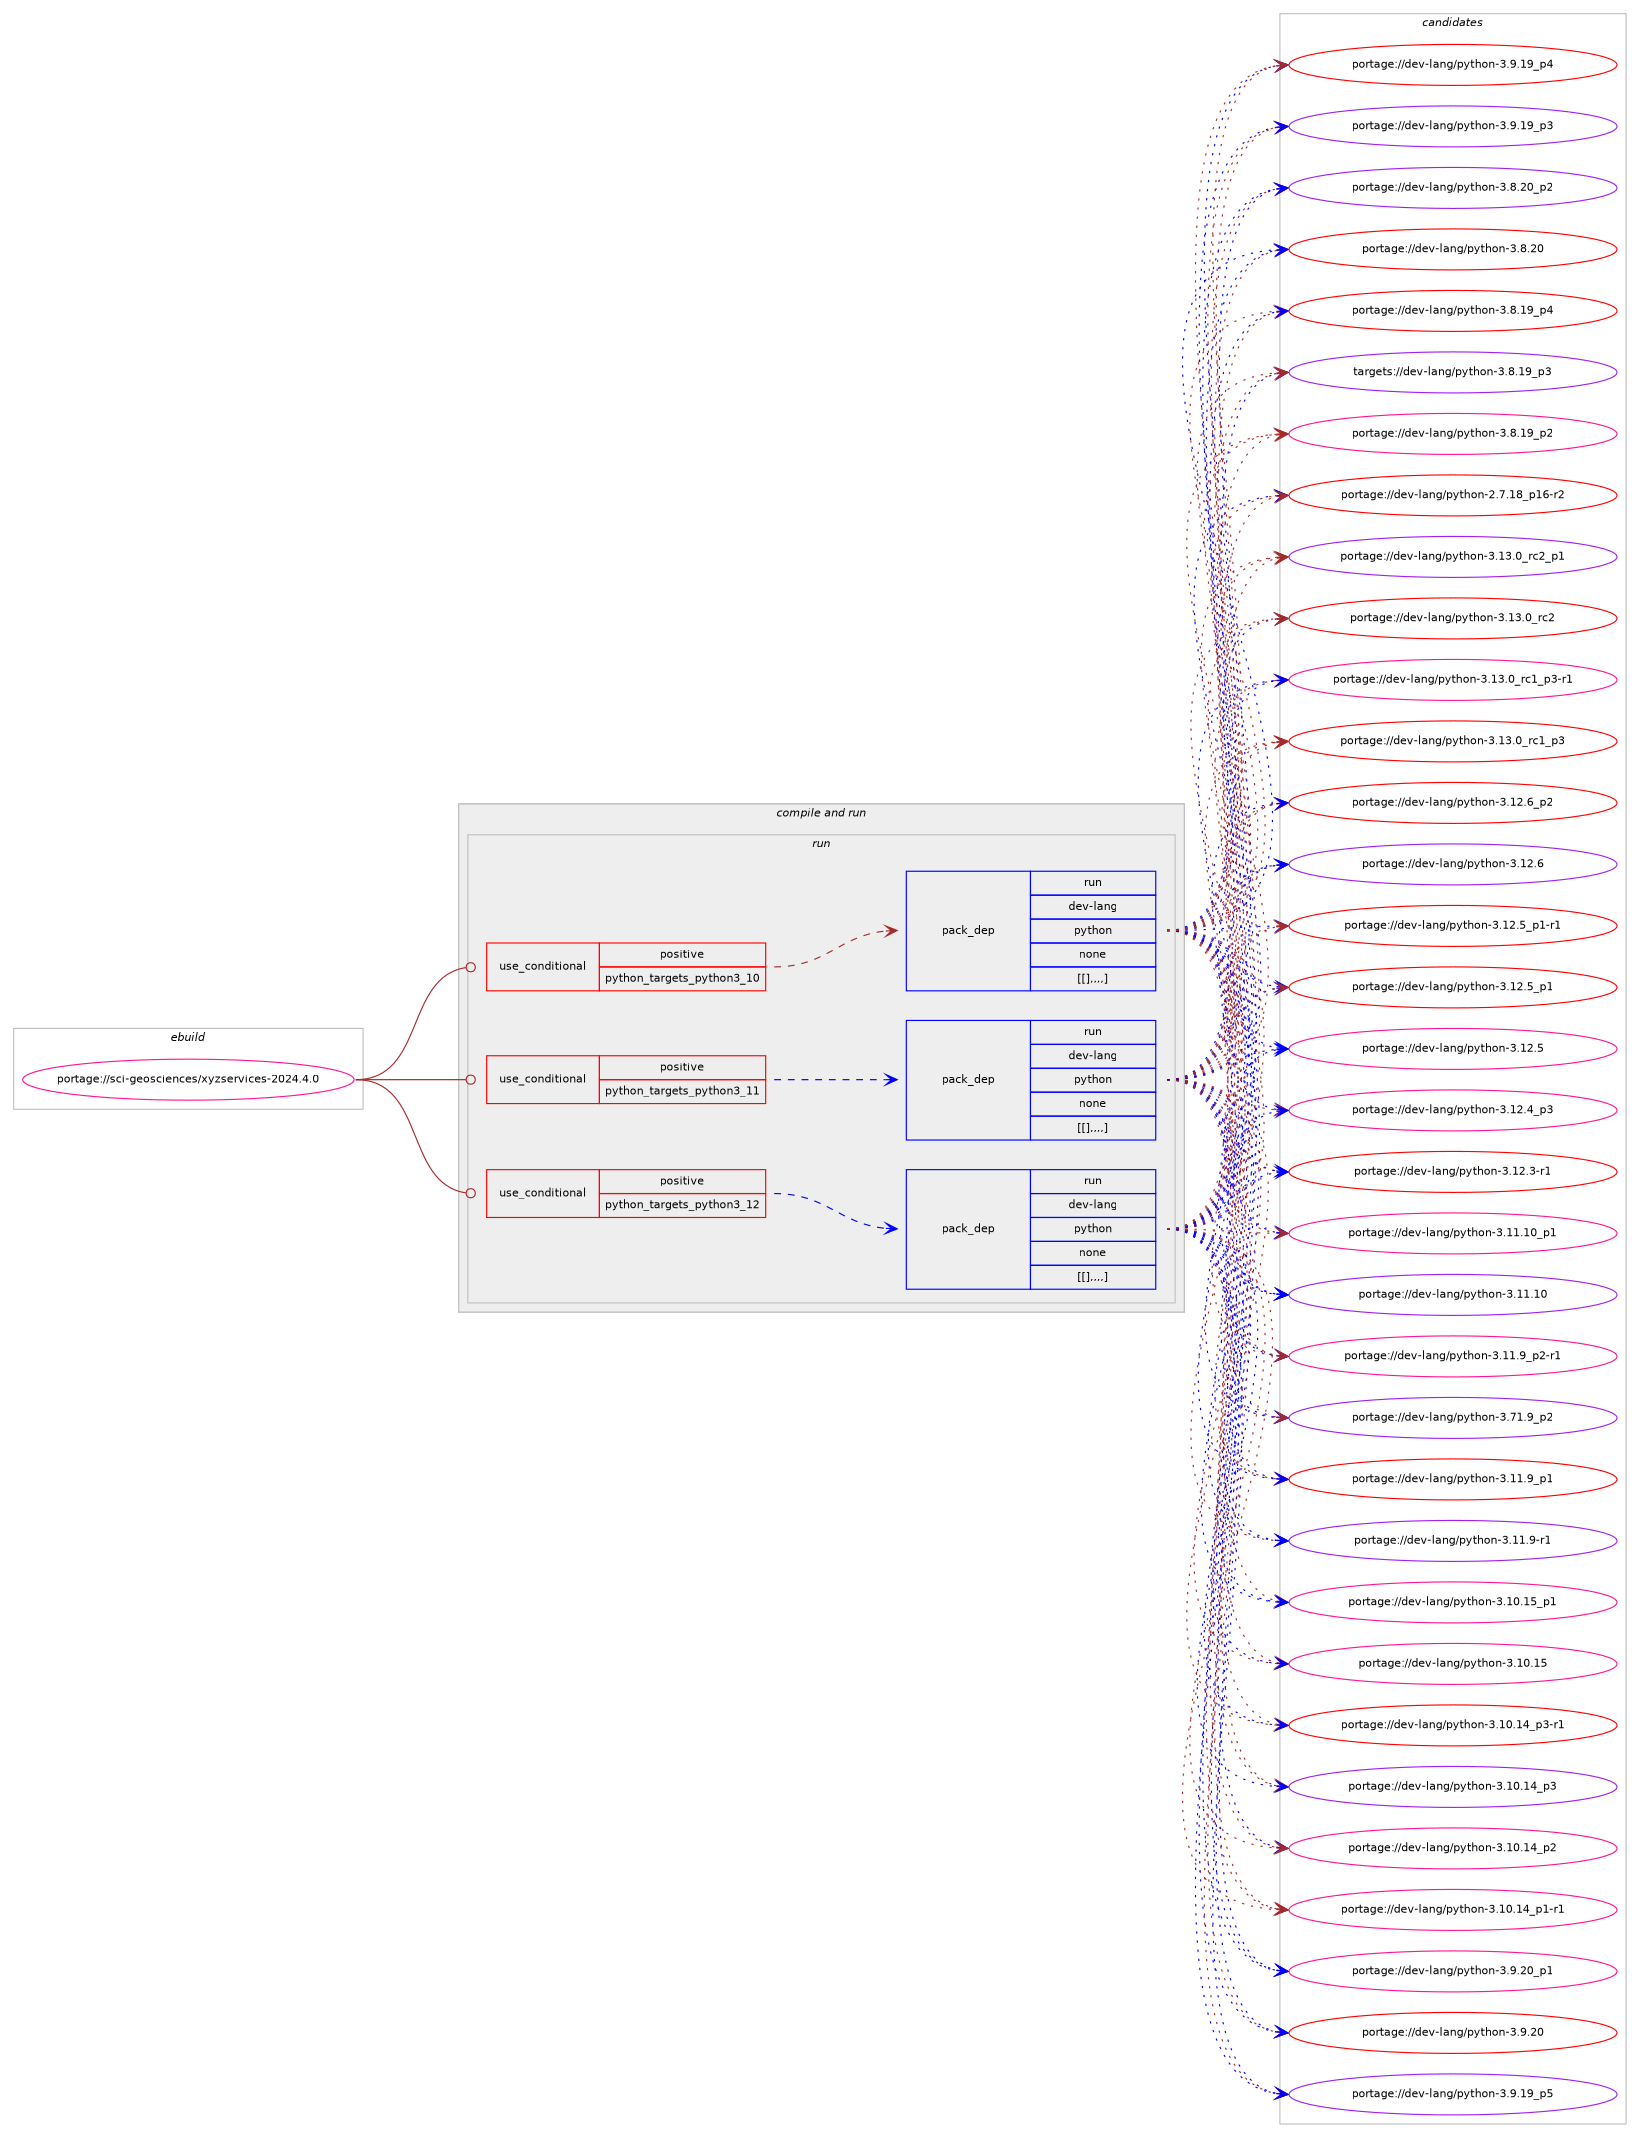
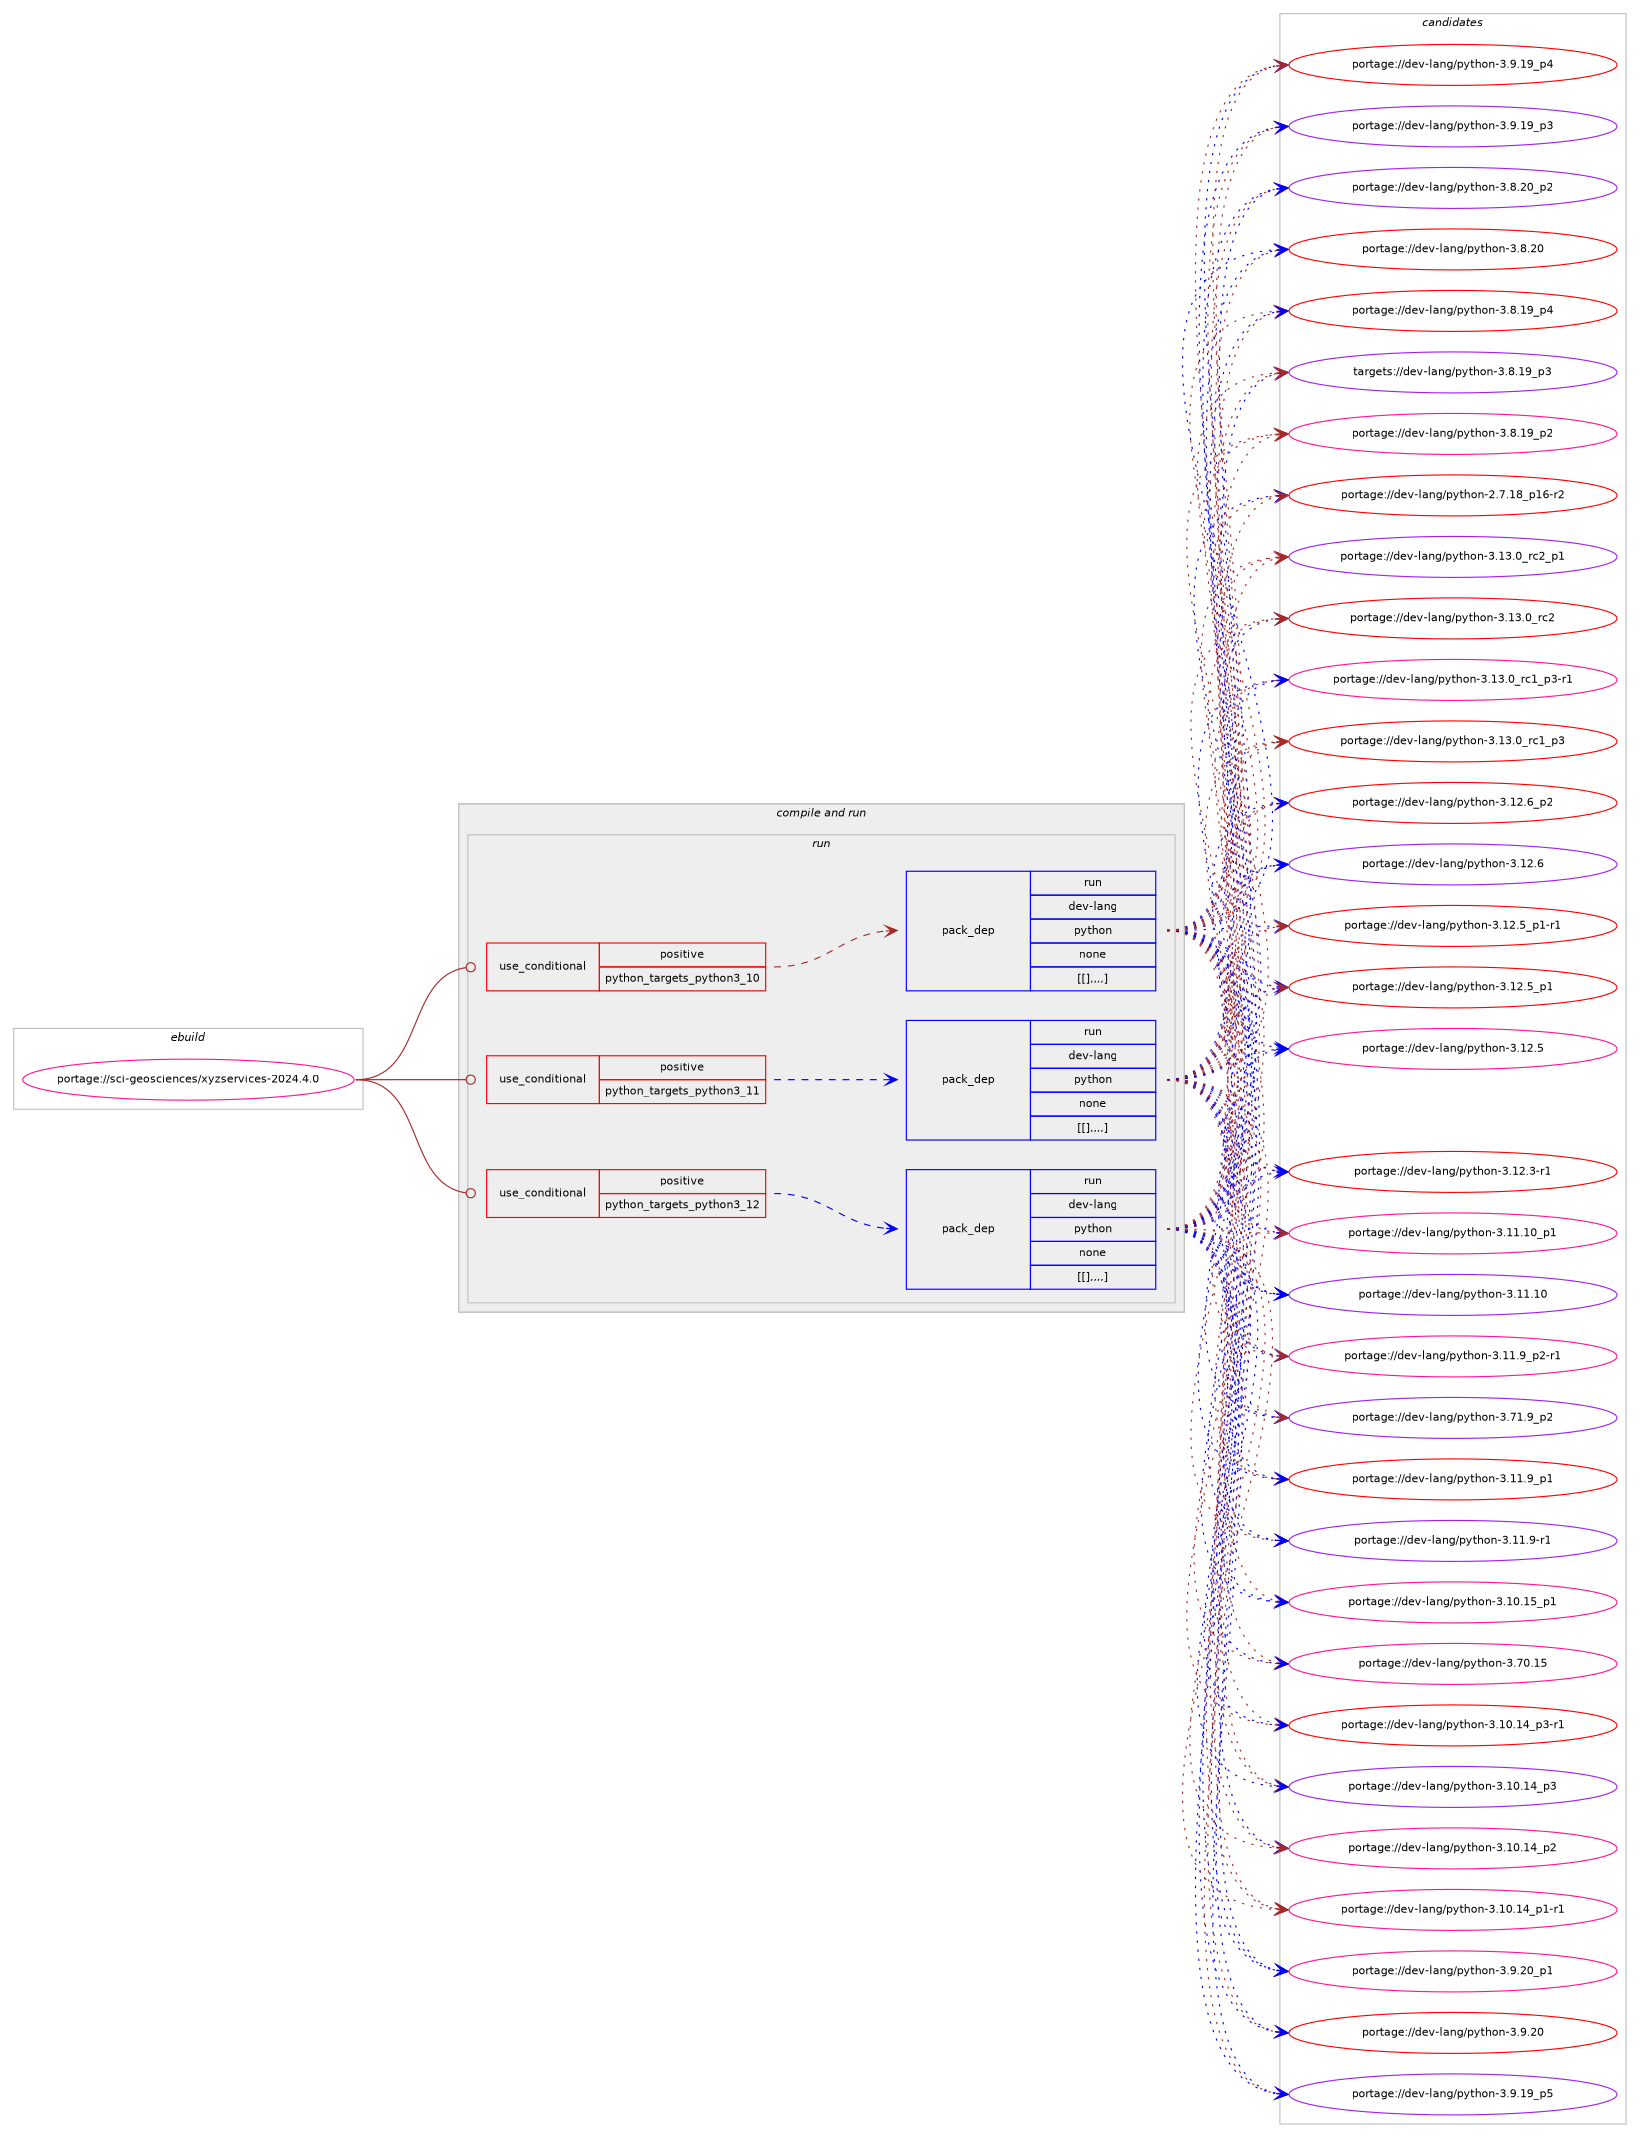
(1453, 1110) -> none
(1453, 1664) -> (1453, 1664)
